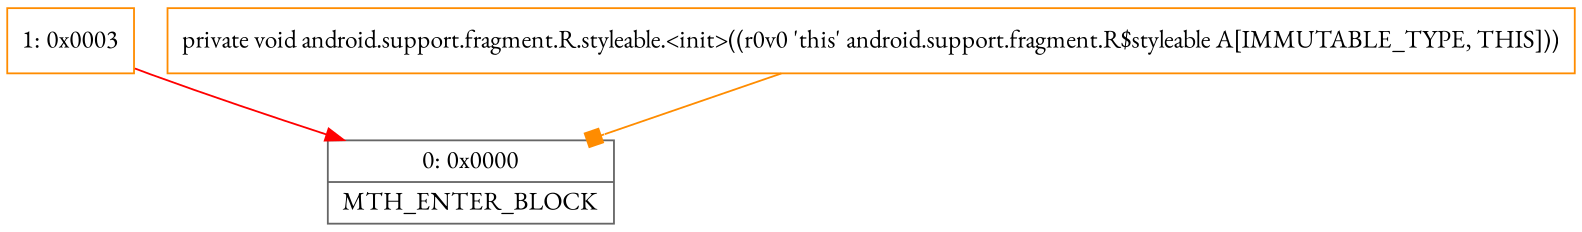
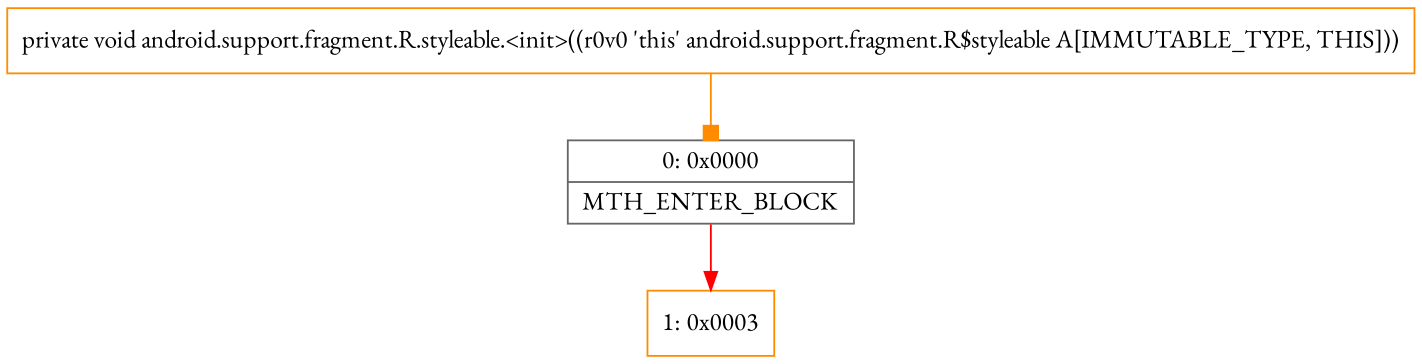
(230, 102) -> (711, 248)
